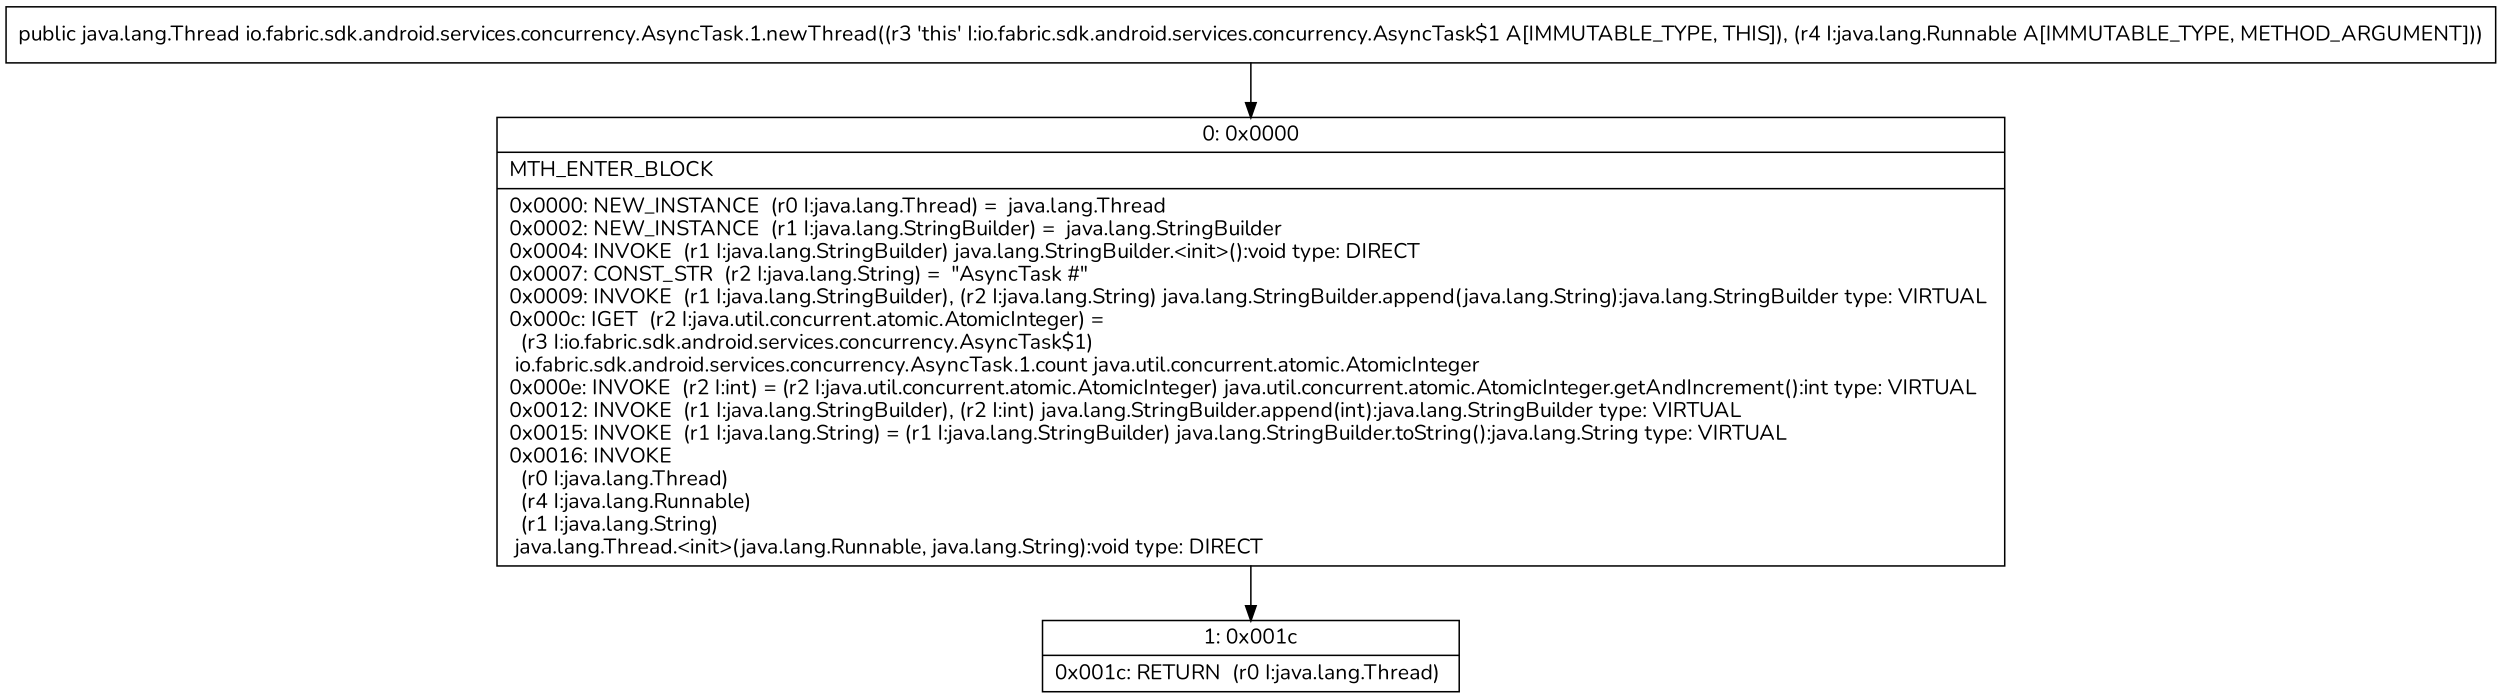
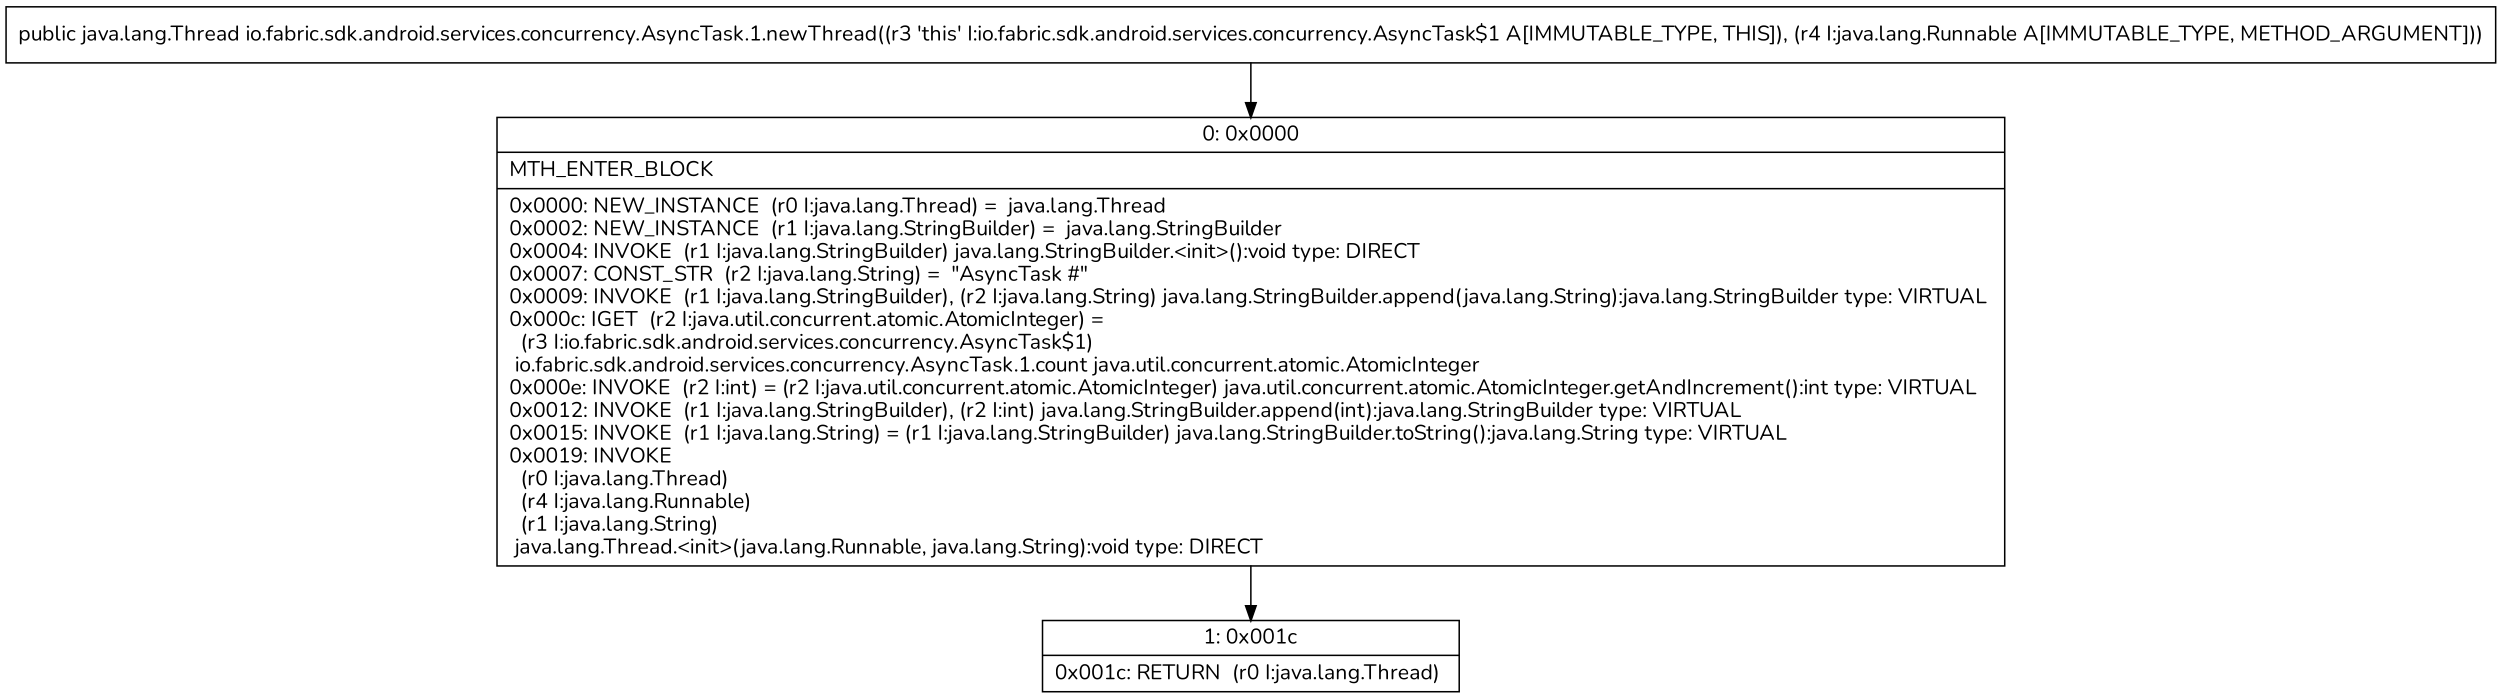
(596, 456) -> (596, 456)
